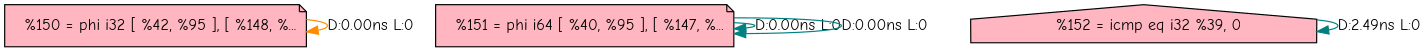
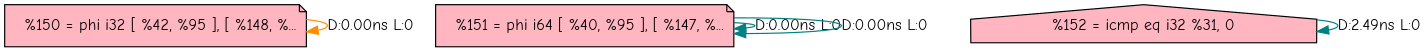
(1144, 26) -> (1144, 26)
